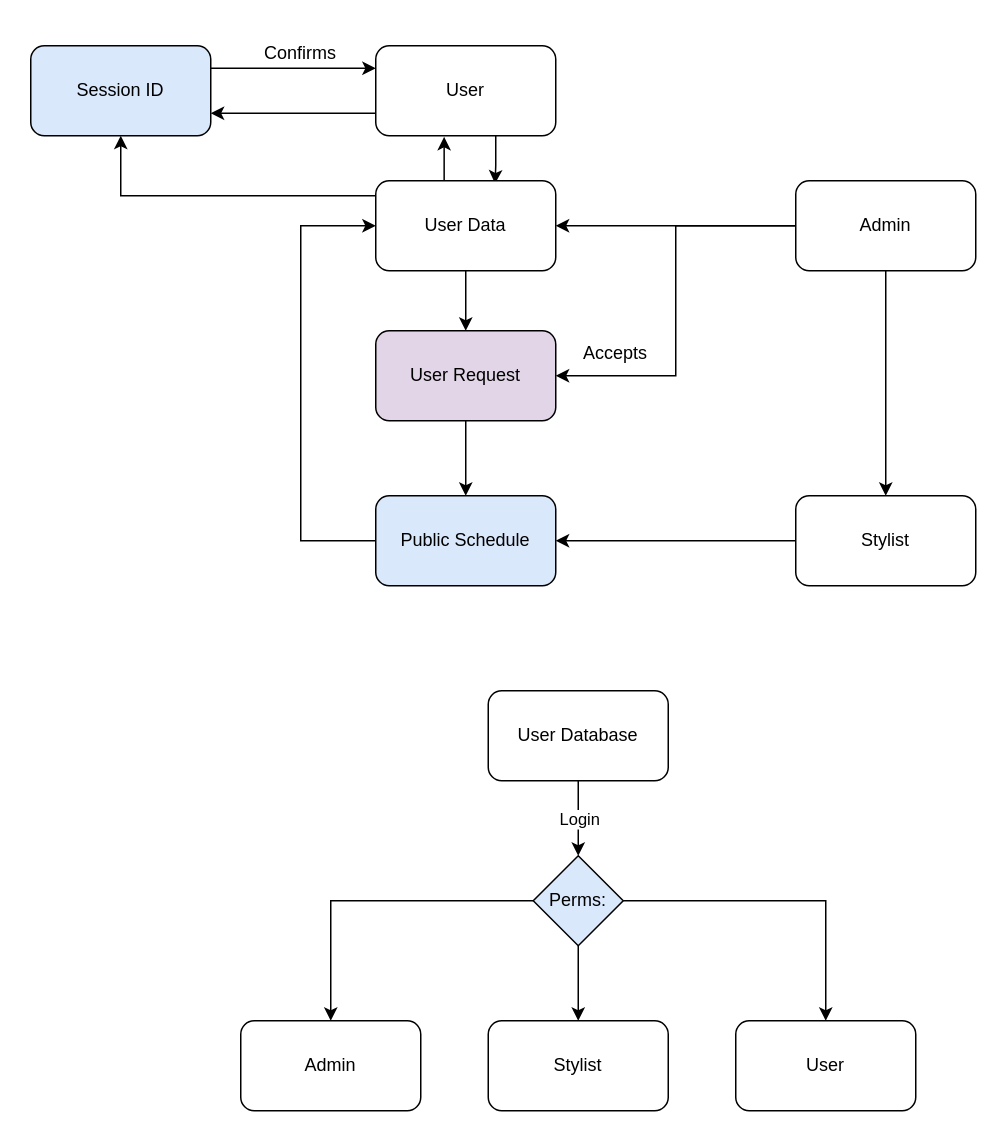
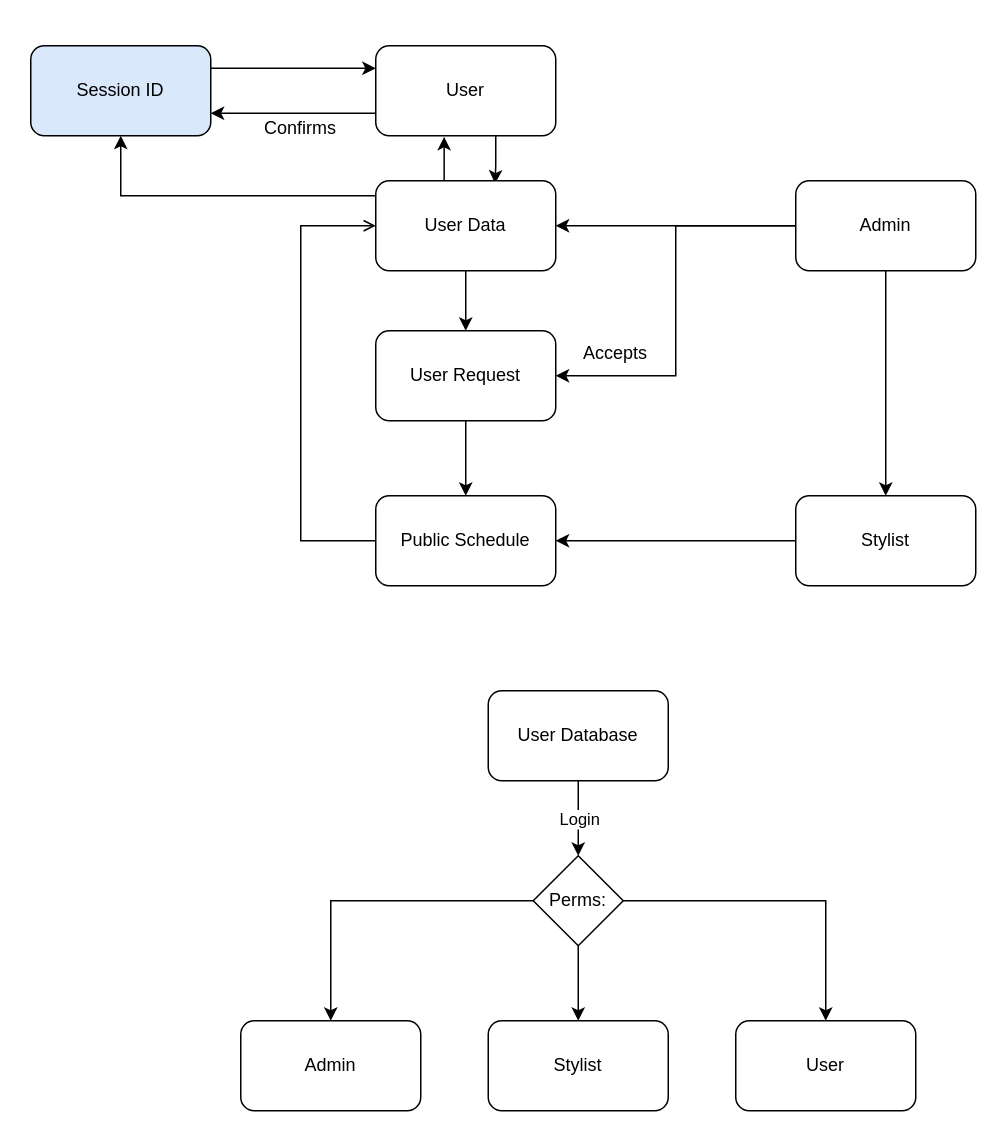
(301, 53) -> (301, 128)
(364, 226) -> (366, 226)
(466, 376) -> (466, 376)
(466, 541) -> (466, 541)
(578, 901) -> (578, 901)
